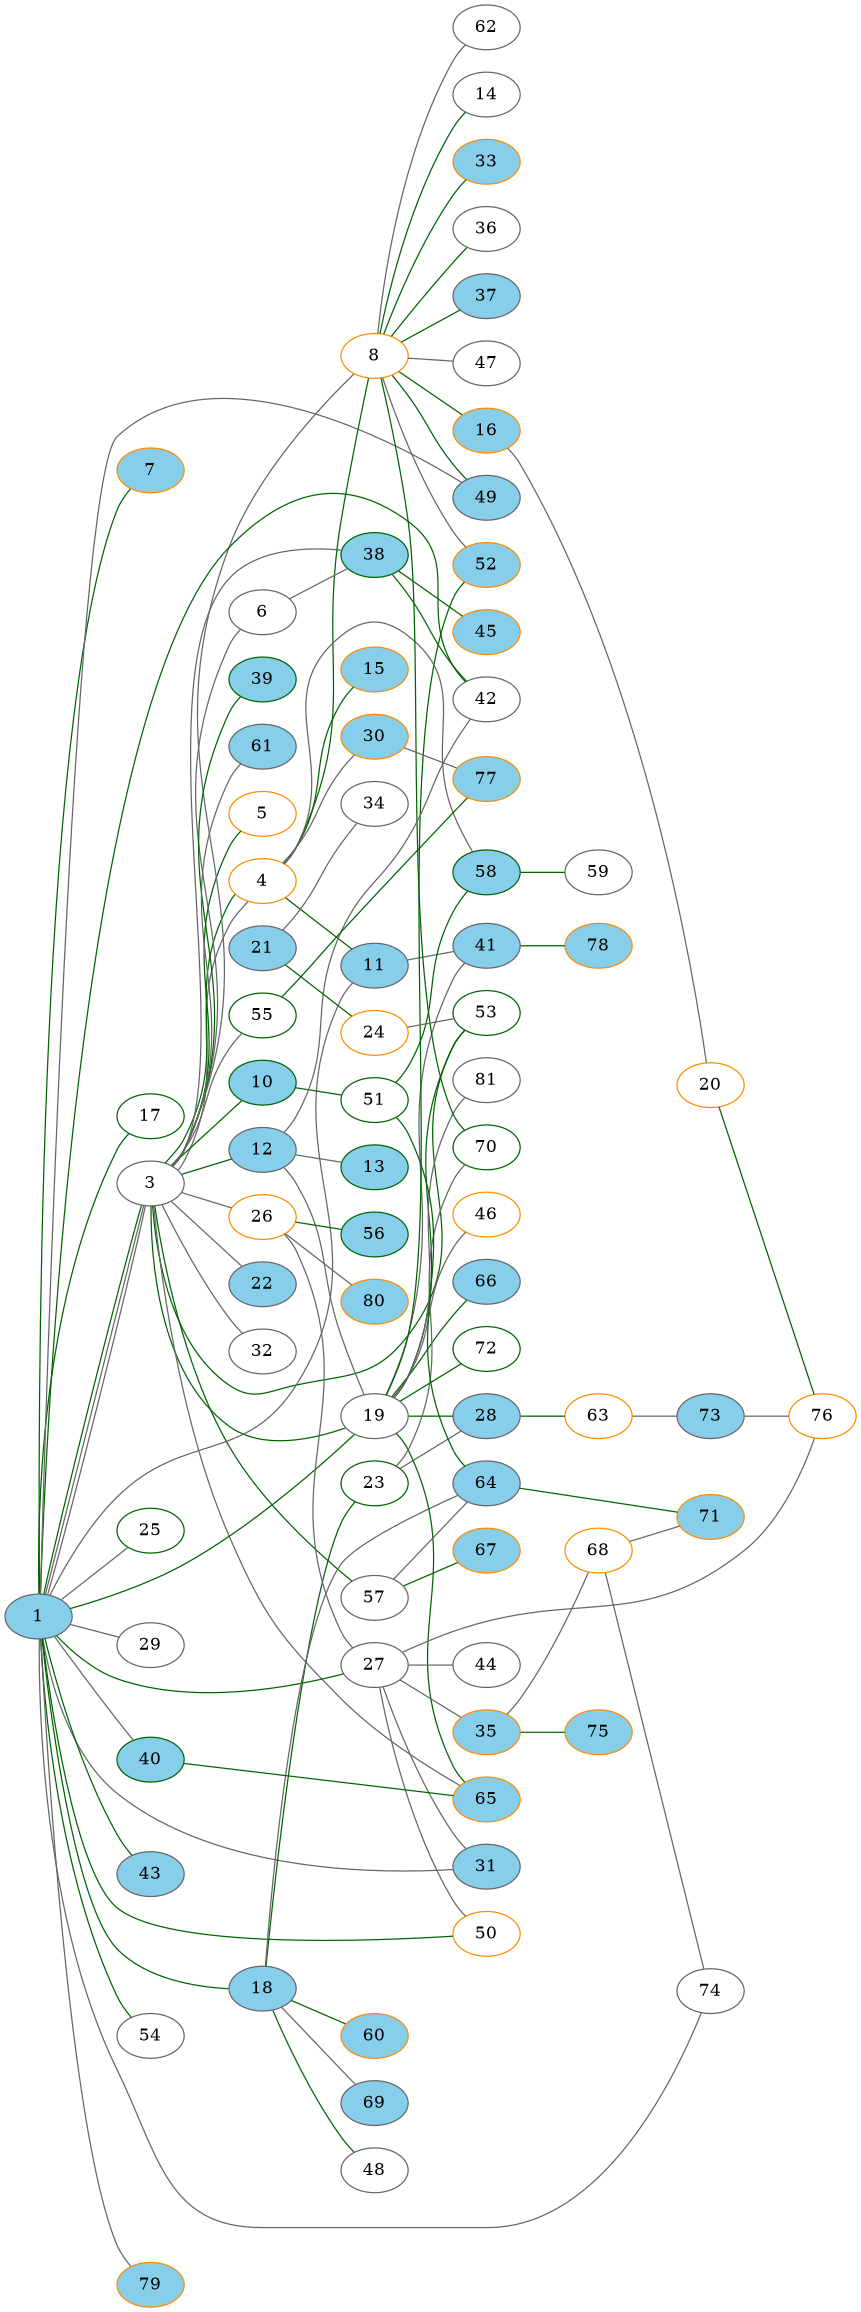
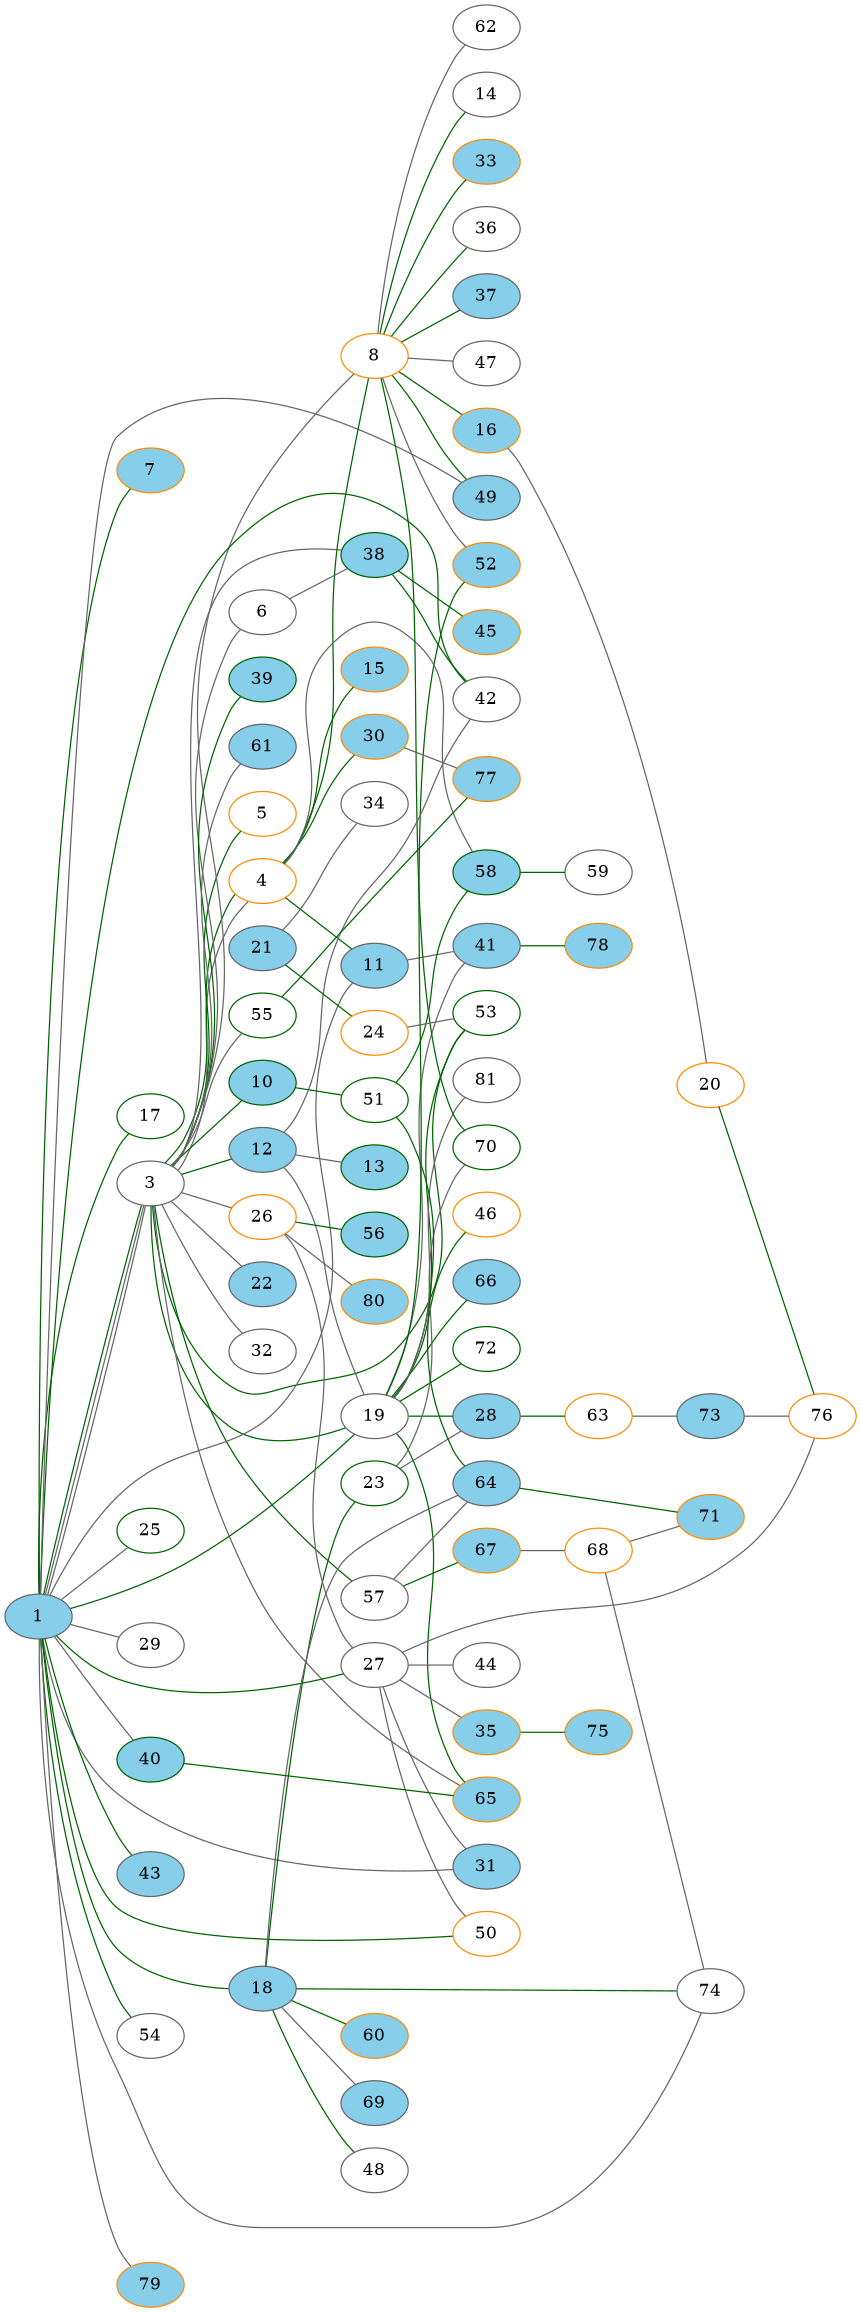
(326, 794) -> (326, 794)
(429, 1315) -> (429, 1315)
(553, 1646) -> (543, 1551)
none -> (486, 1990)
